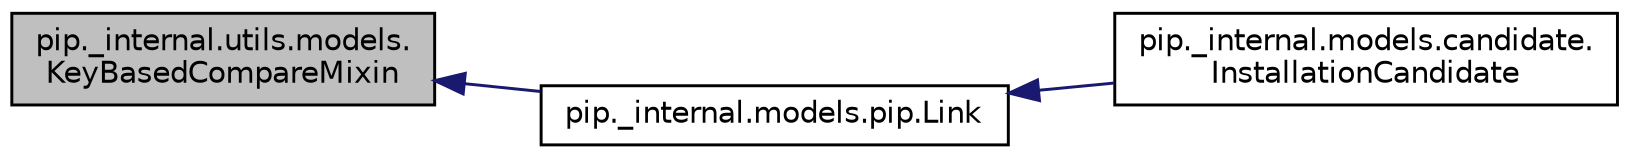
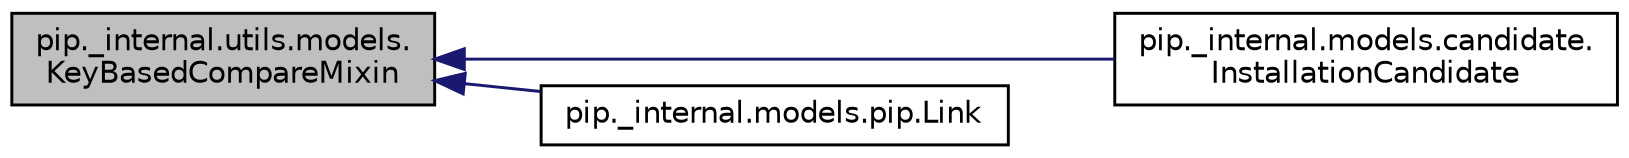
(1077, 87) -> (789, 59)
